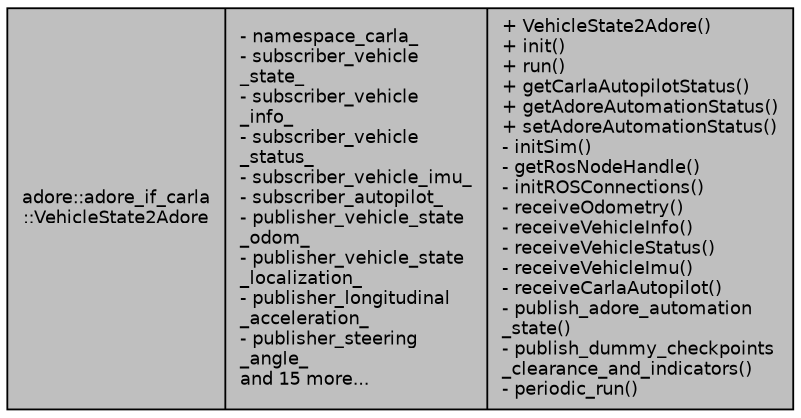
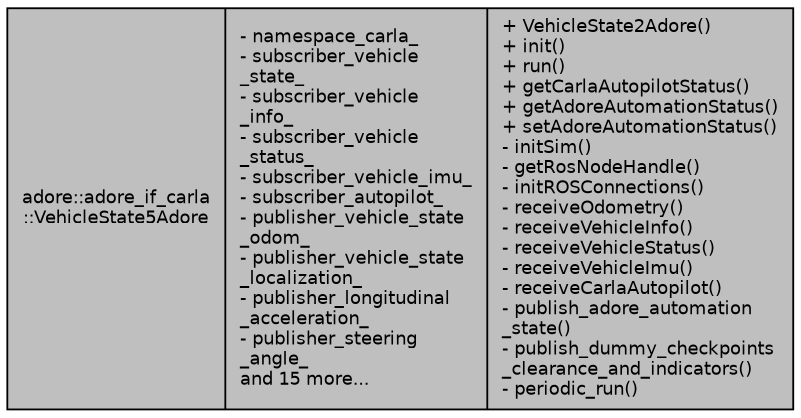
(116, 218) -> (116, 218)
